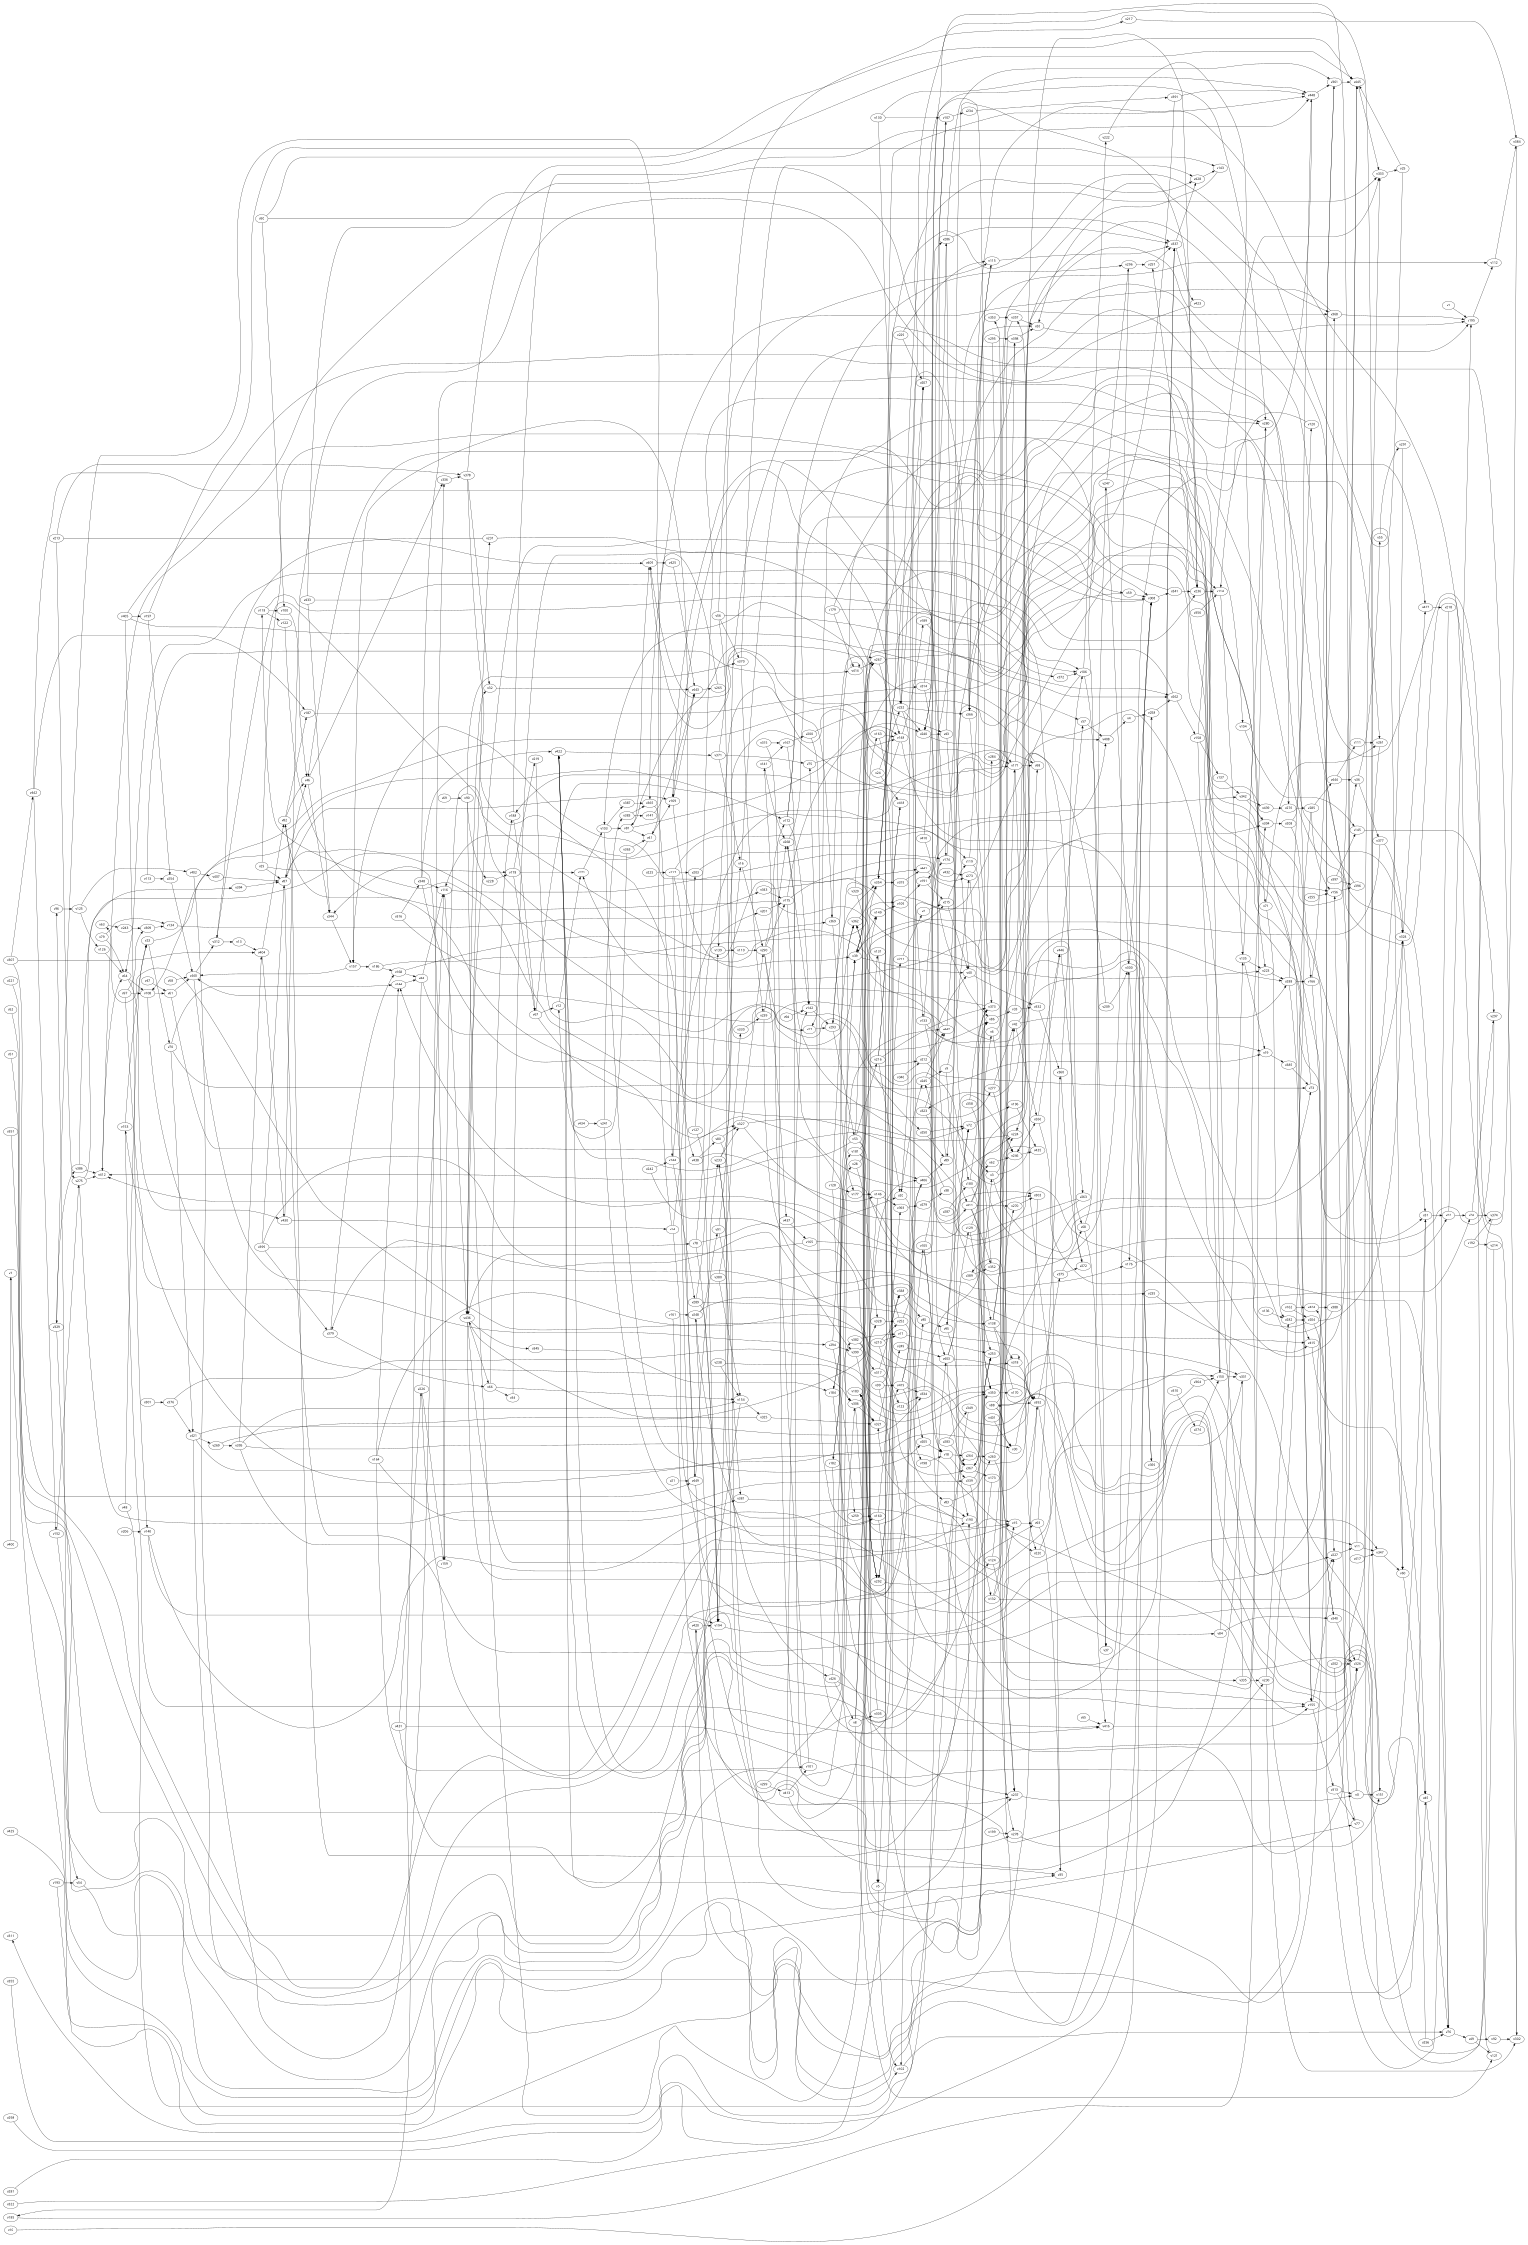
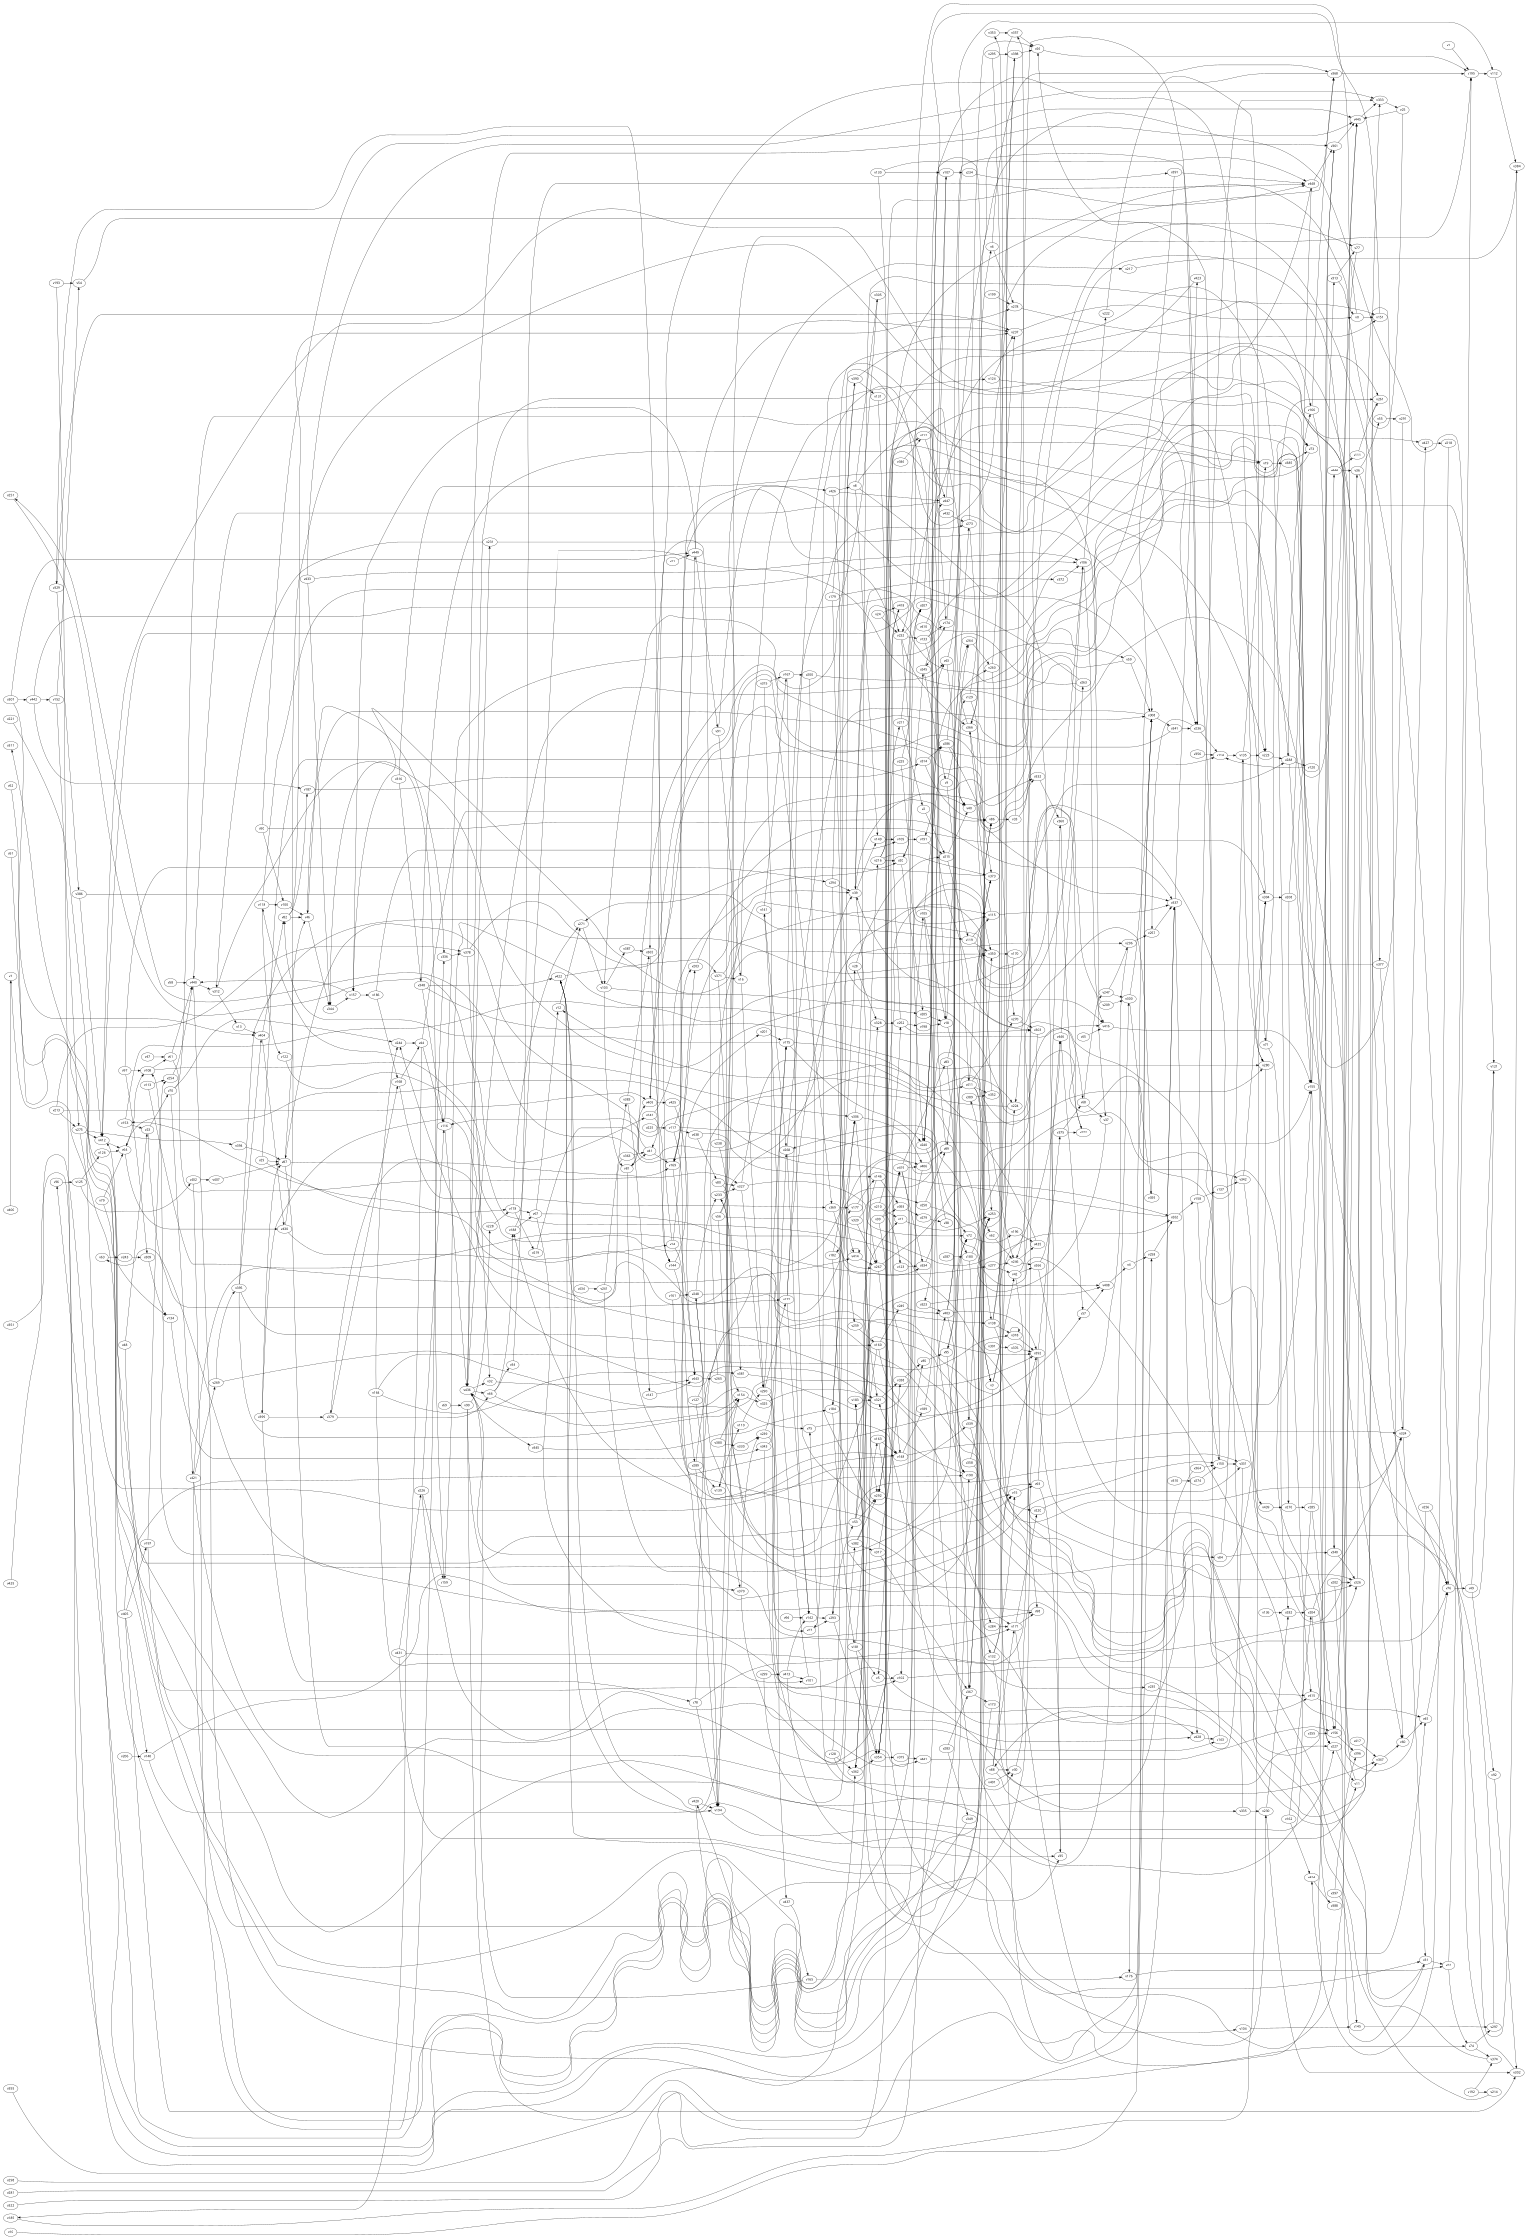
none -> (11, 495)
(545, 1264) -> (814, 1306)
(181, 1418) -> none
